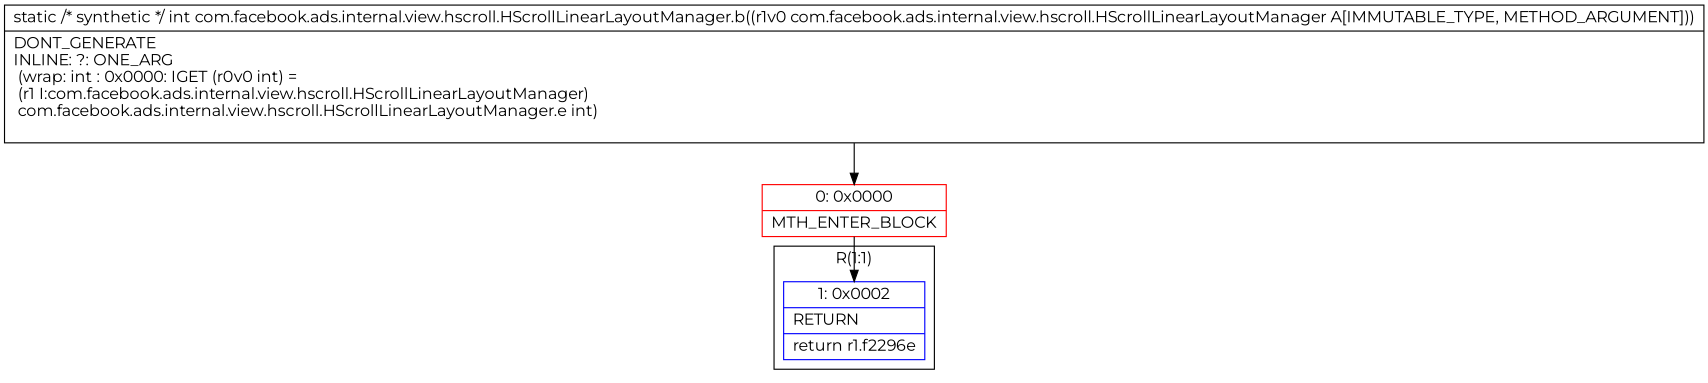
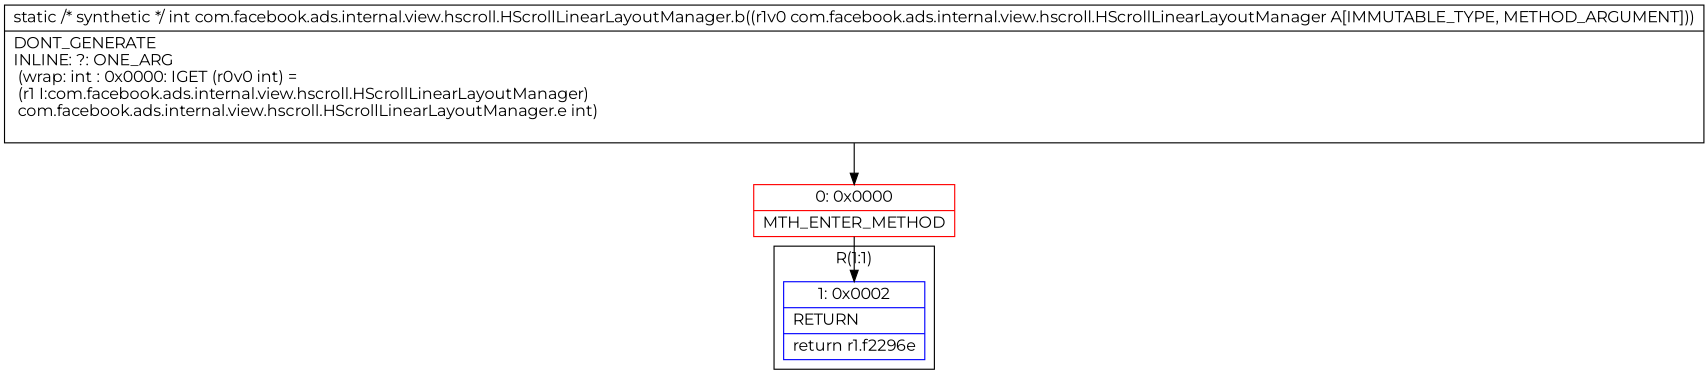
(854, 223) -> (854, 223)
